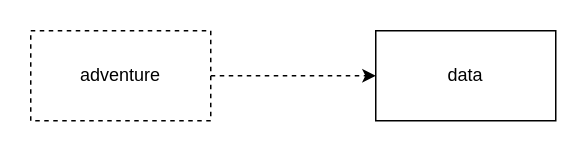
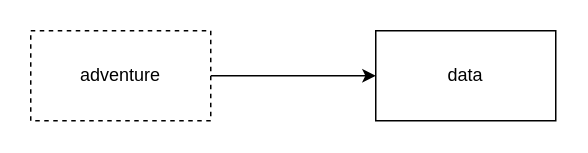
(289, 76) -> (289, 76)
